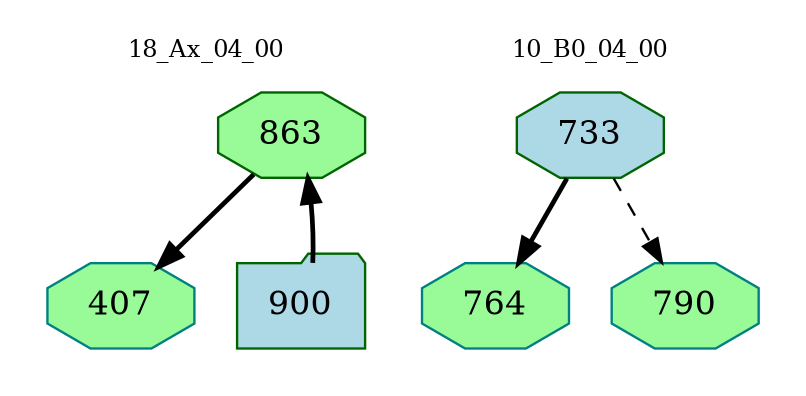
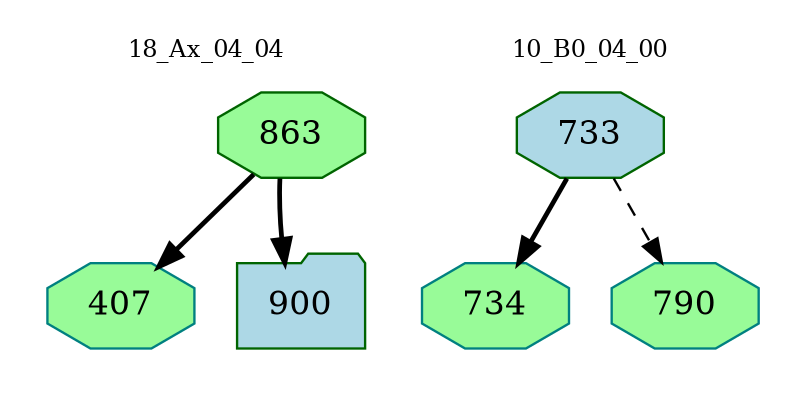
(206, 51) -> (206, 51)
(313, 233) -> (280, 209)
(496, 306) -> (496, 306)
